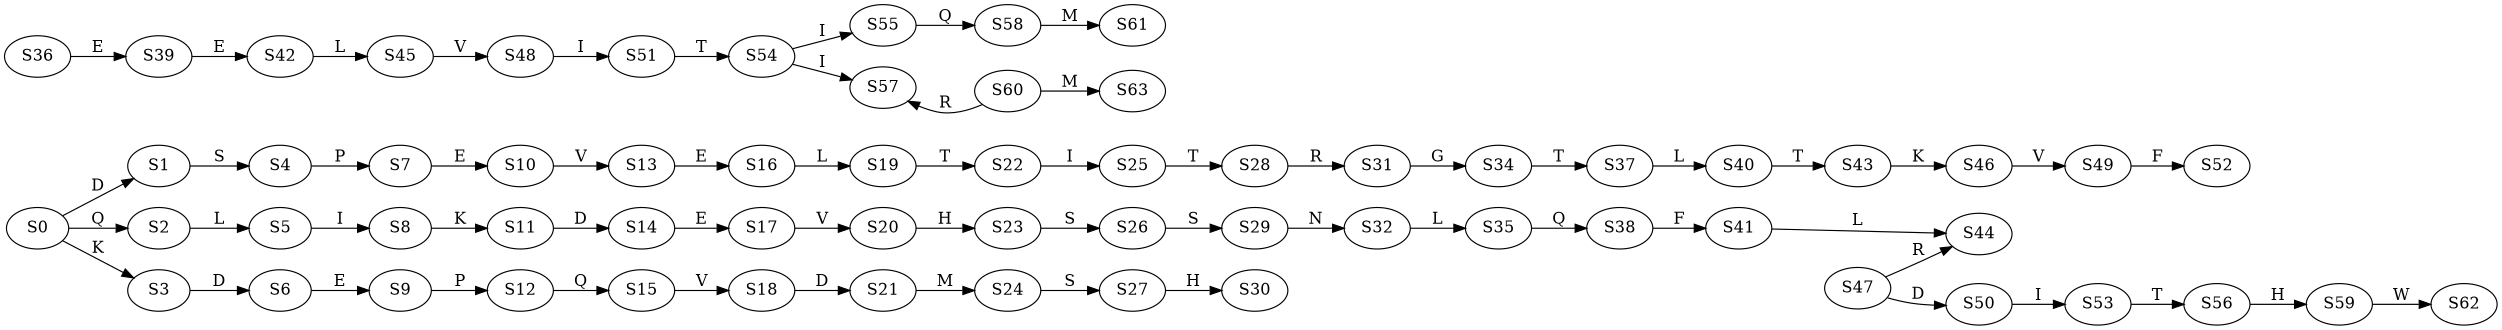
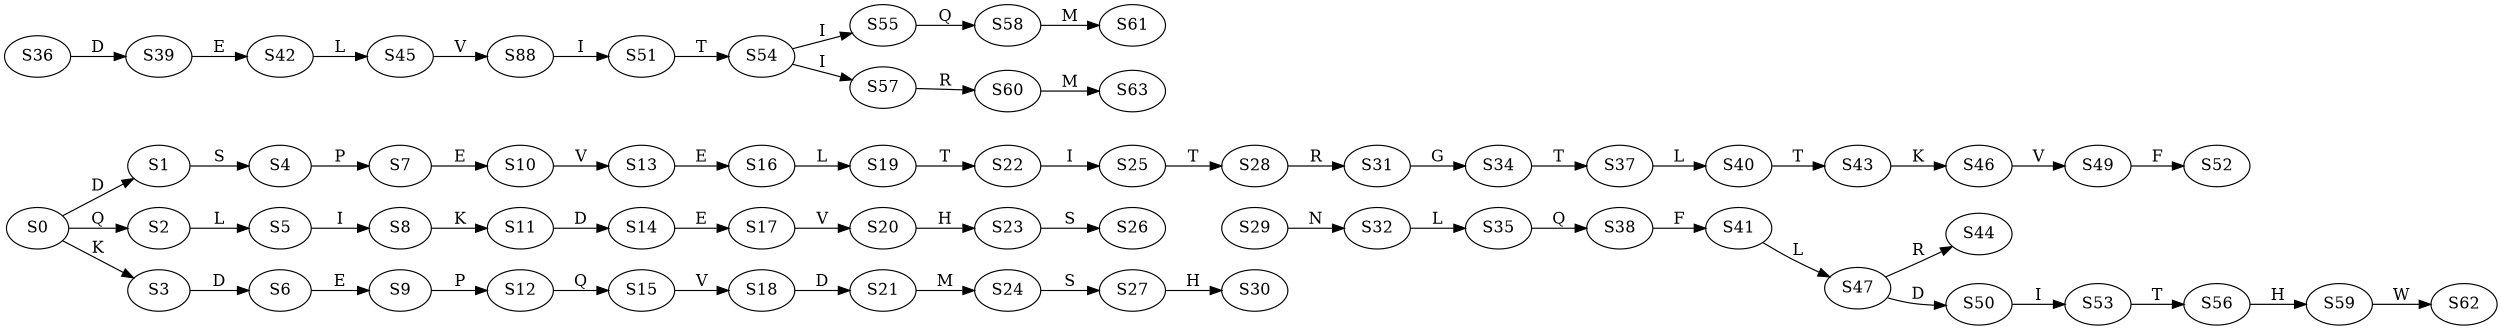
(98, 48) -> (98, 48)
(520, 56) -> (520, 56)
(951, 113) -> (939, 89)
(1188, 228) -> none
(1853, 231) -> (1791, 258)
